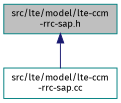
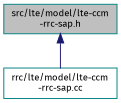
(60, 83) -> (60, 83)
